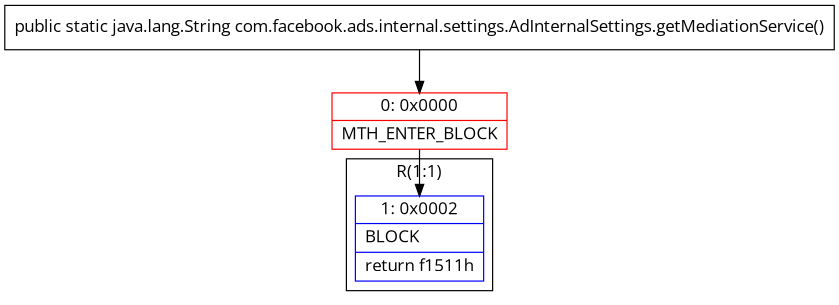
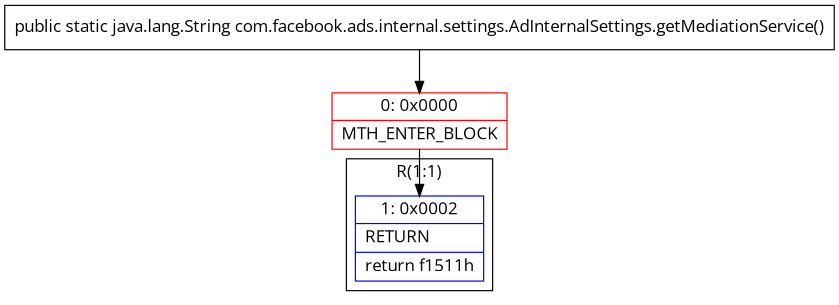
(393, 237) -> (398, 237)
